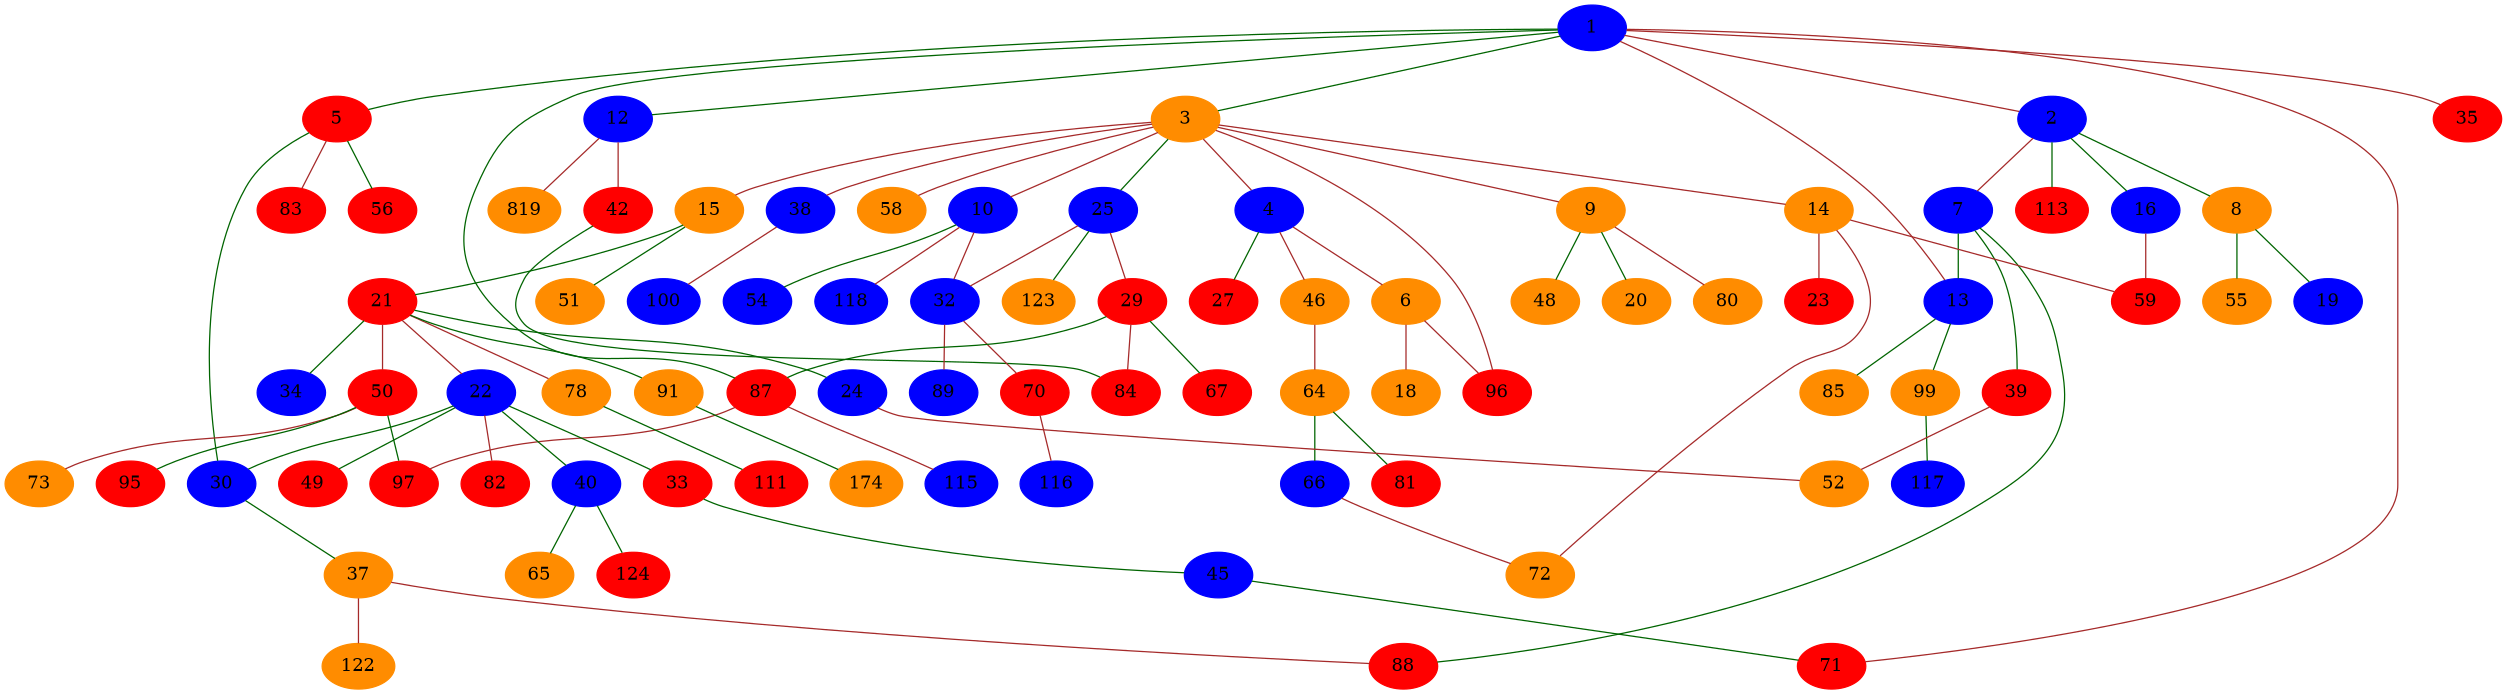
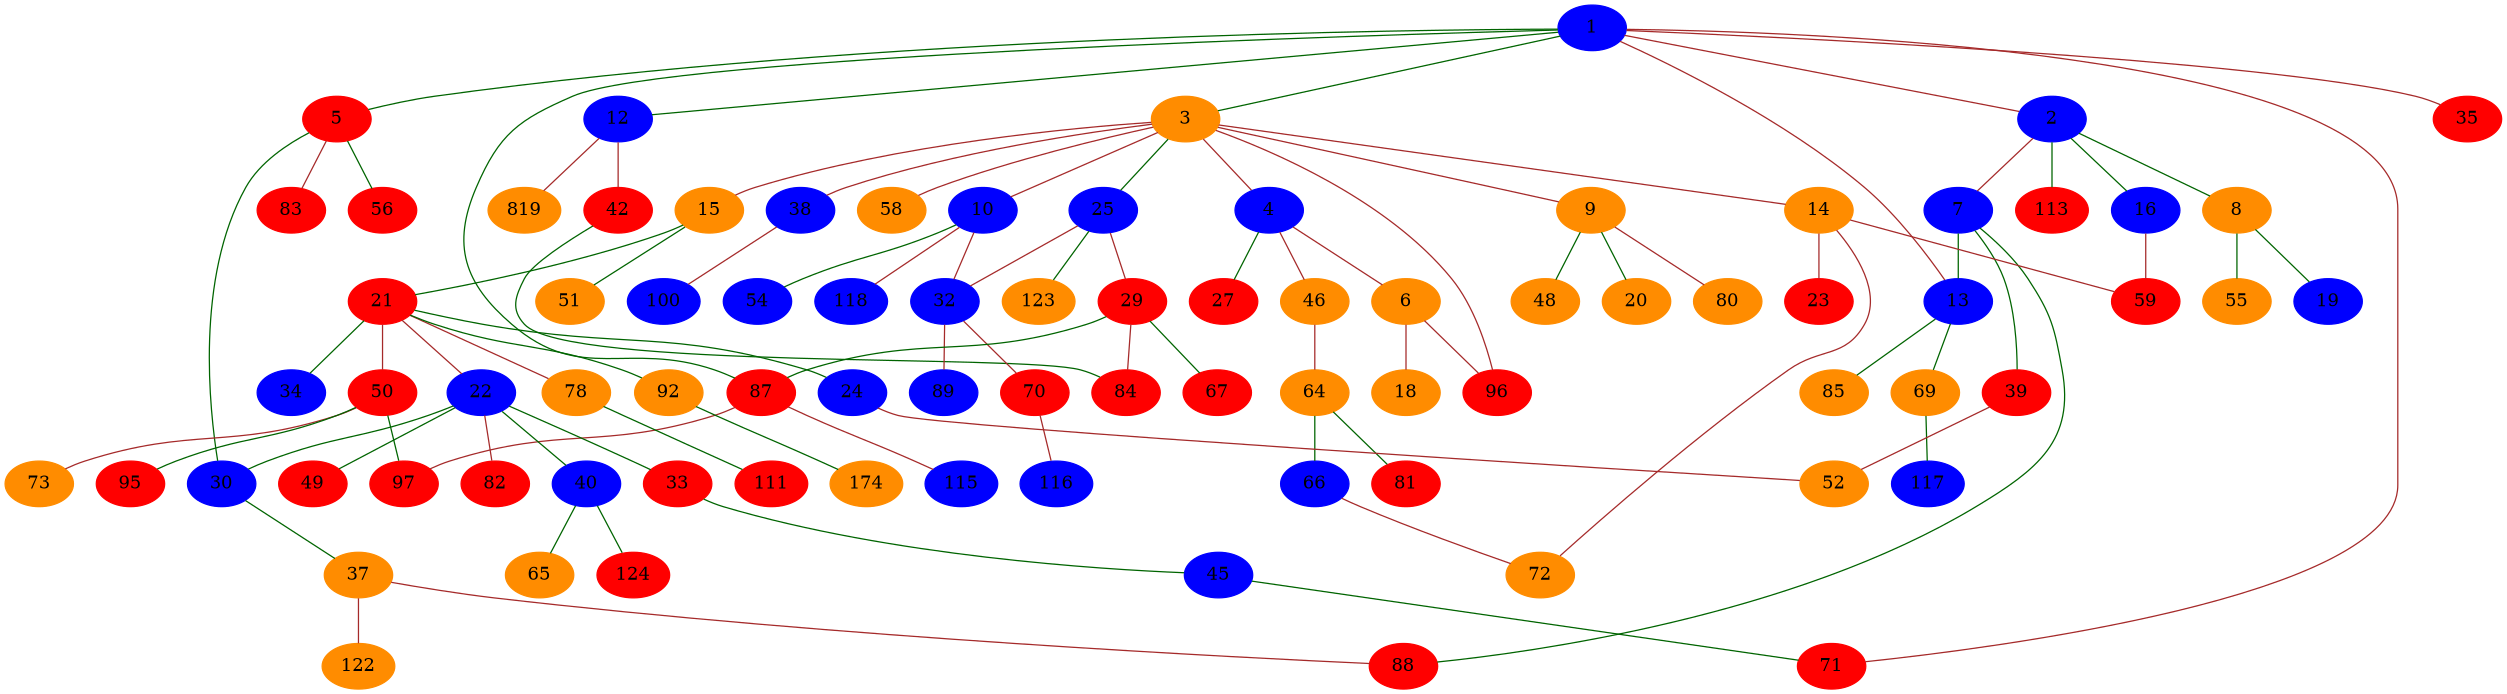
(669, 393) -> (669, 393)
(1925, 393) -> (1925, 393)
